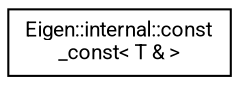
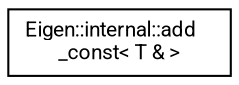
(120, 43) -> (120, 43)
